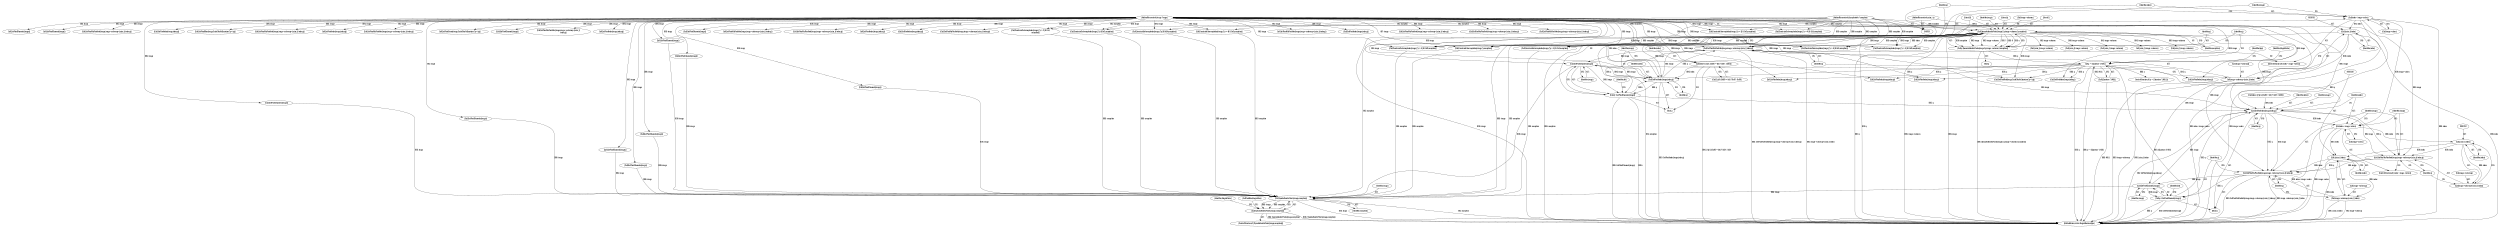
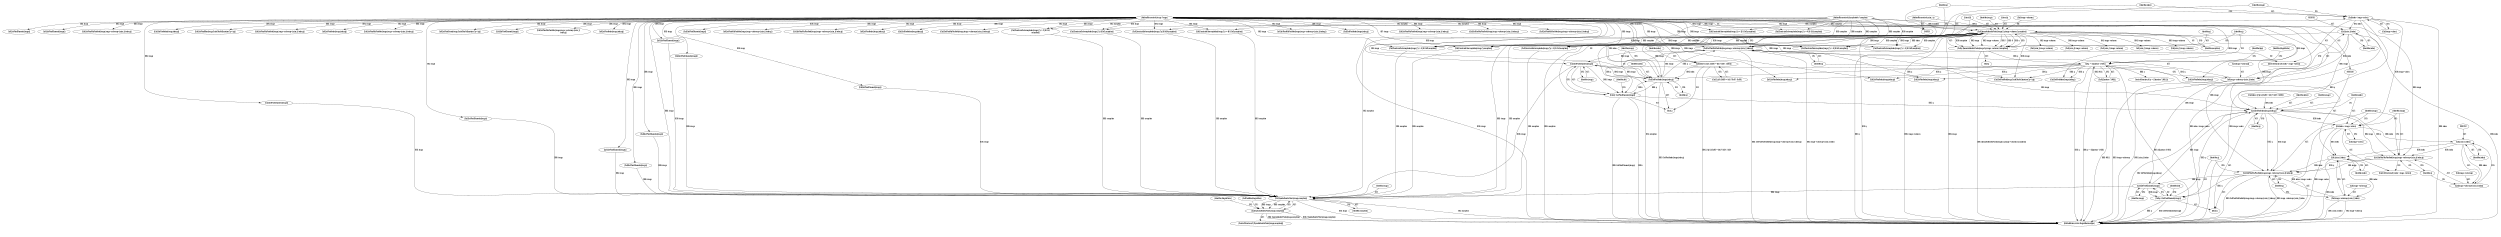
(2046, 18) -> none
(1898, 22) -> (2121, 26)
none -> (670, 167)
